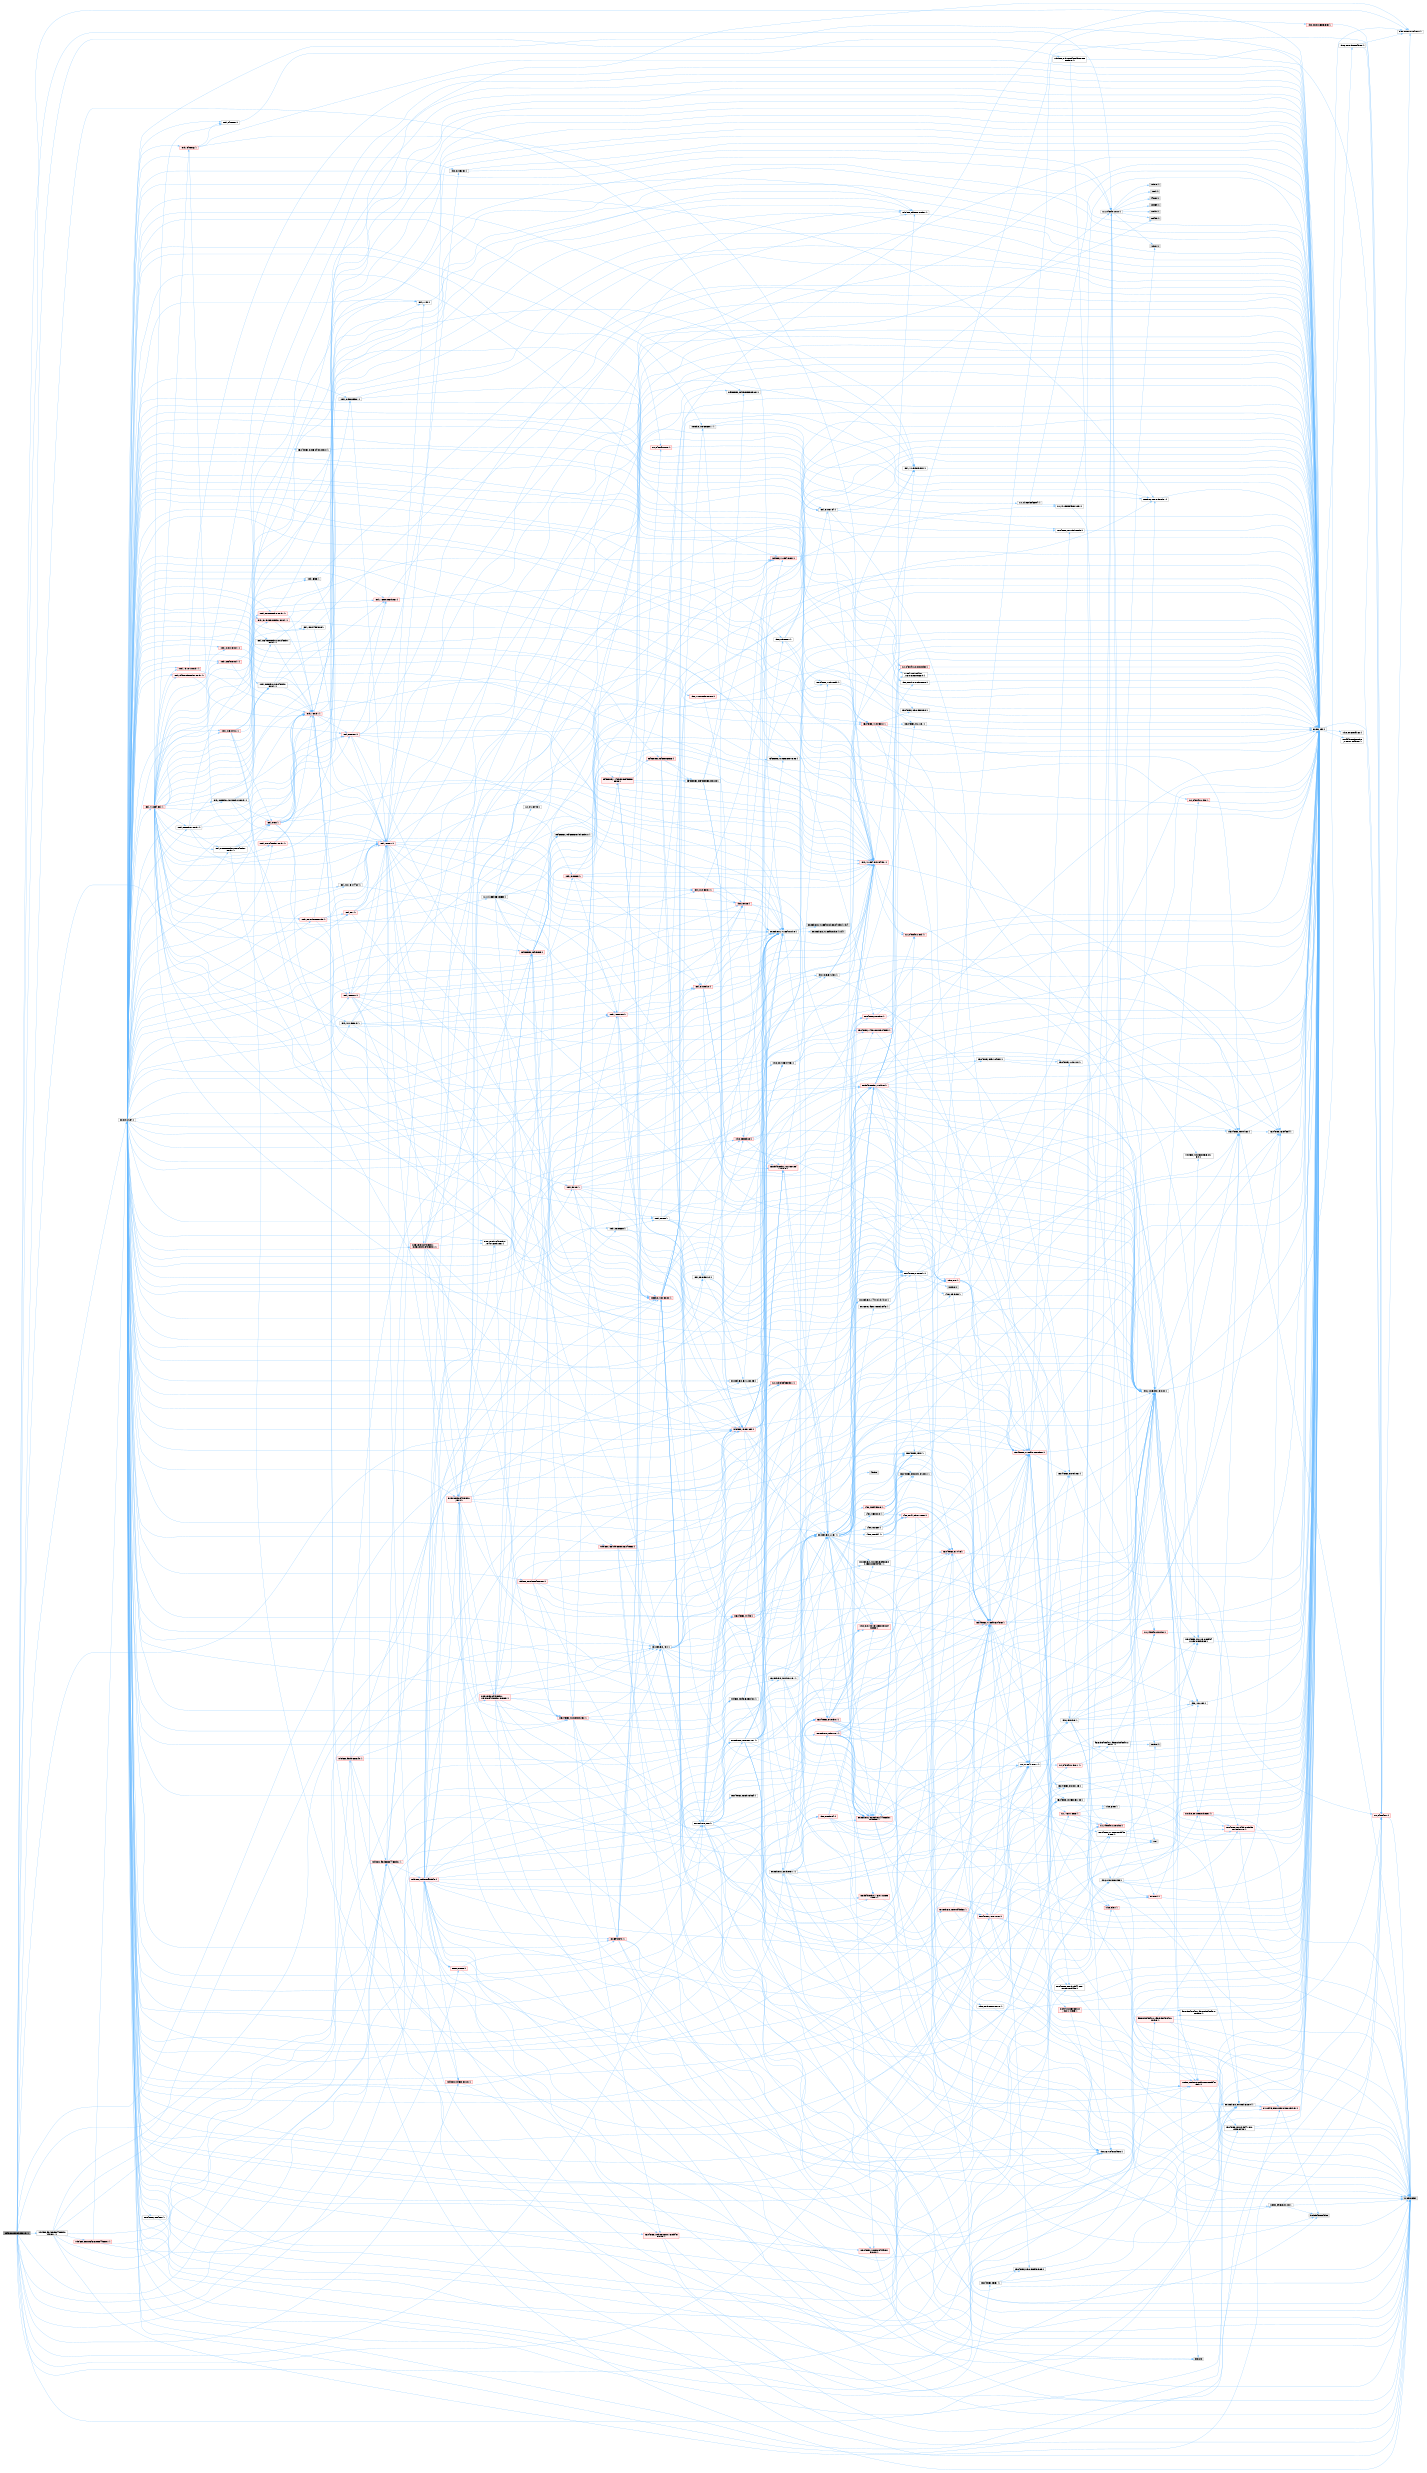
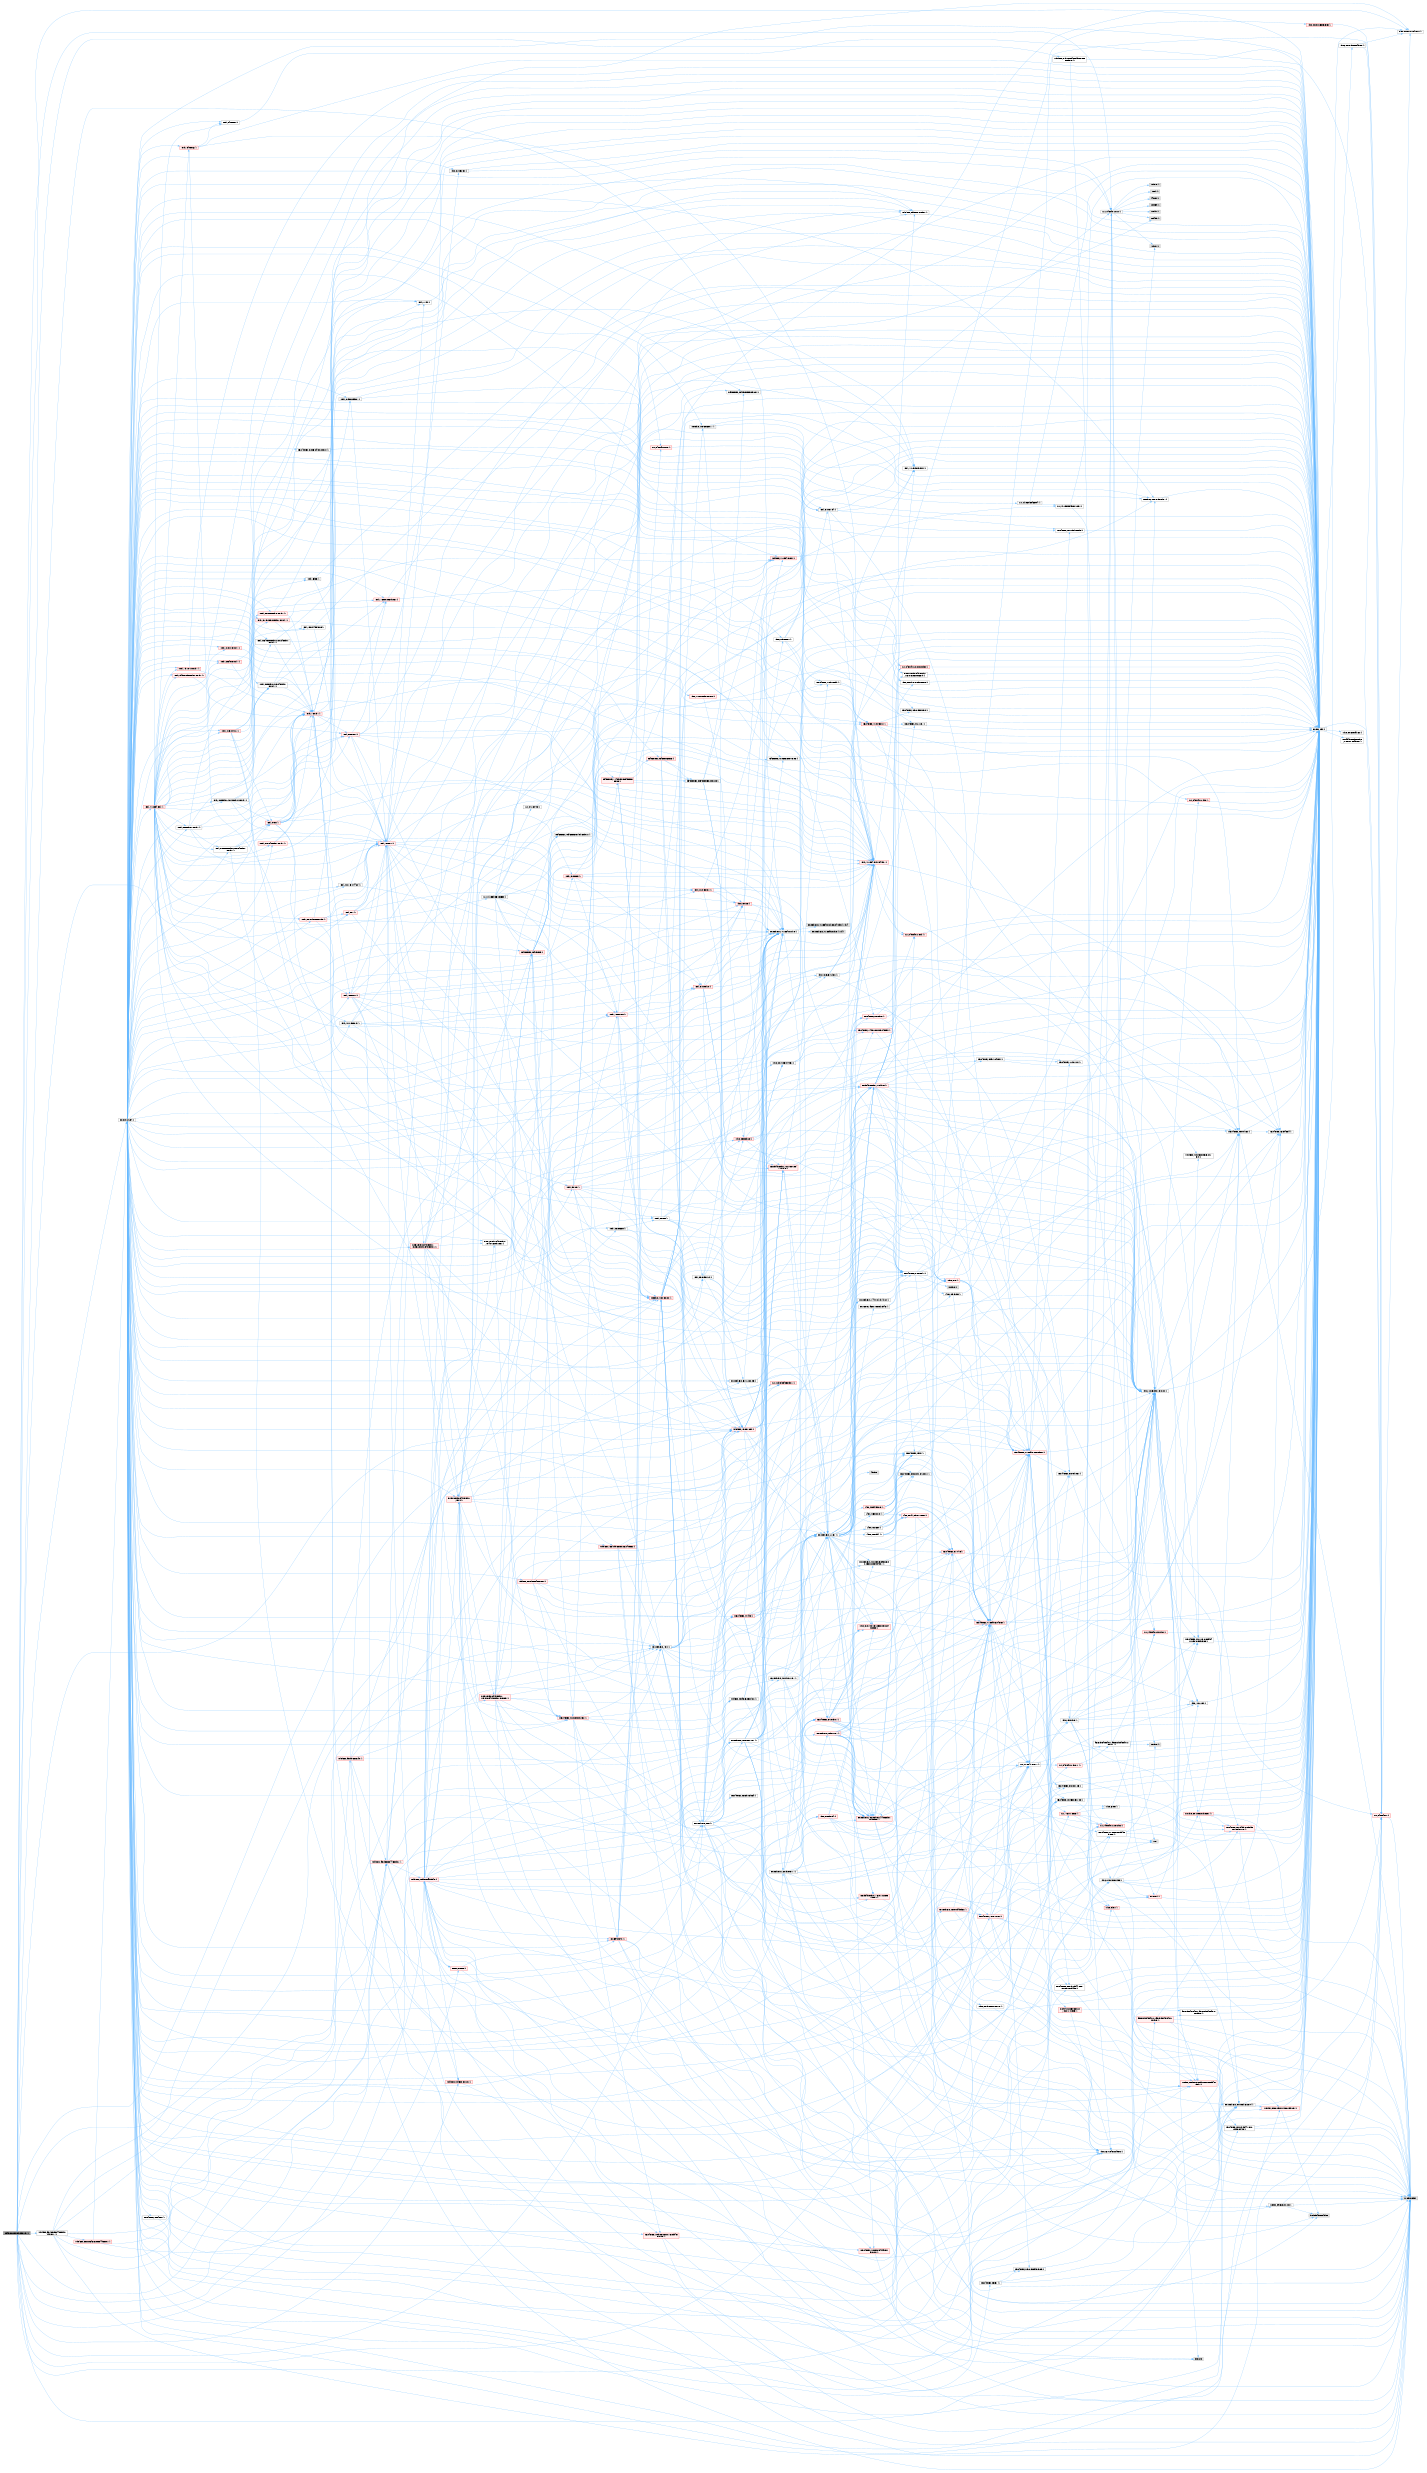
(915, 675) -> (915, 675)
(1281, 2108) -> (1281, 2108)
